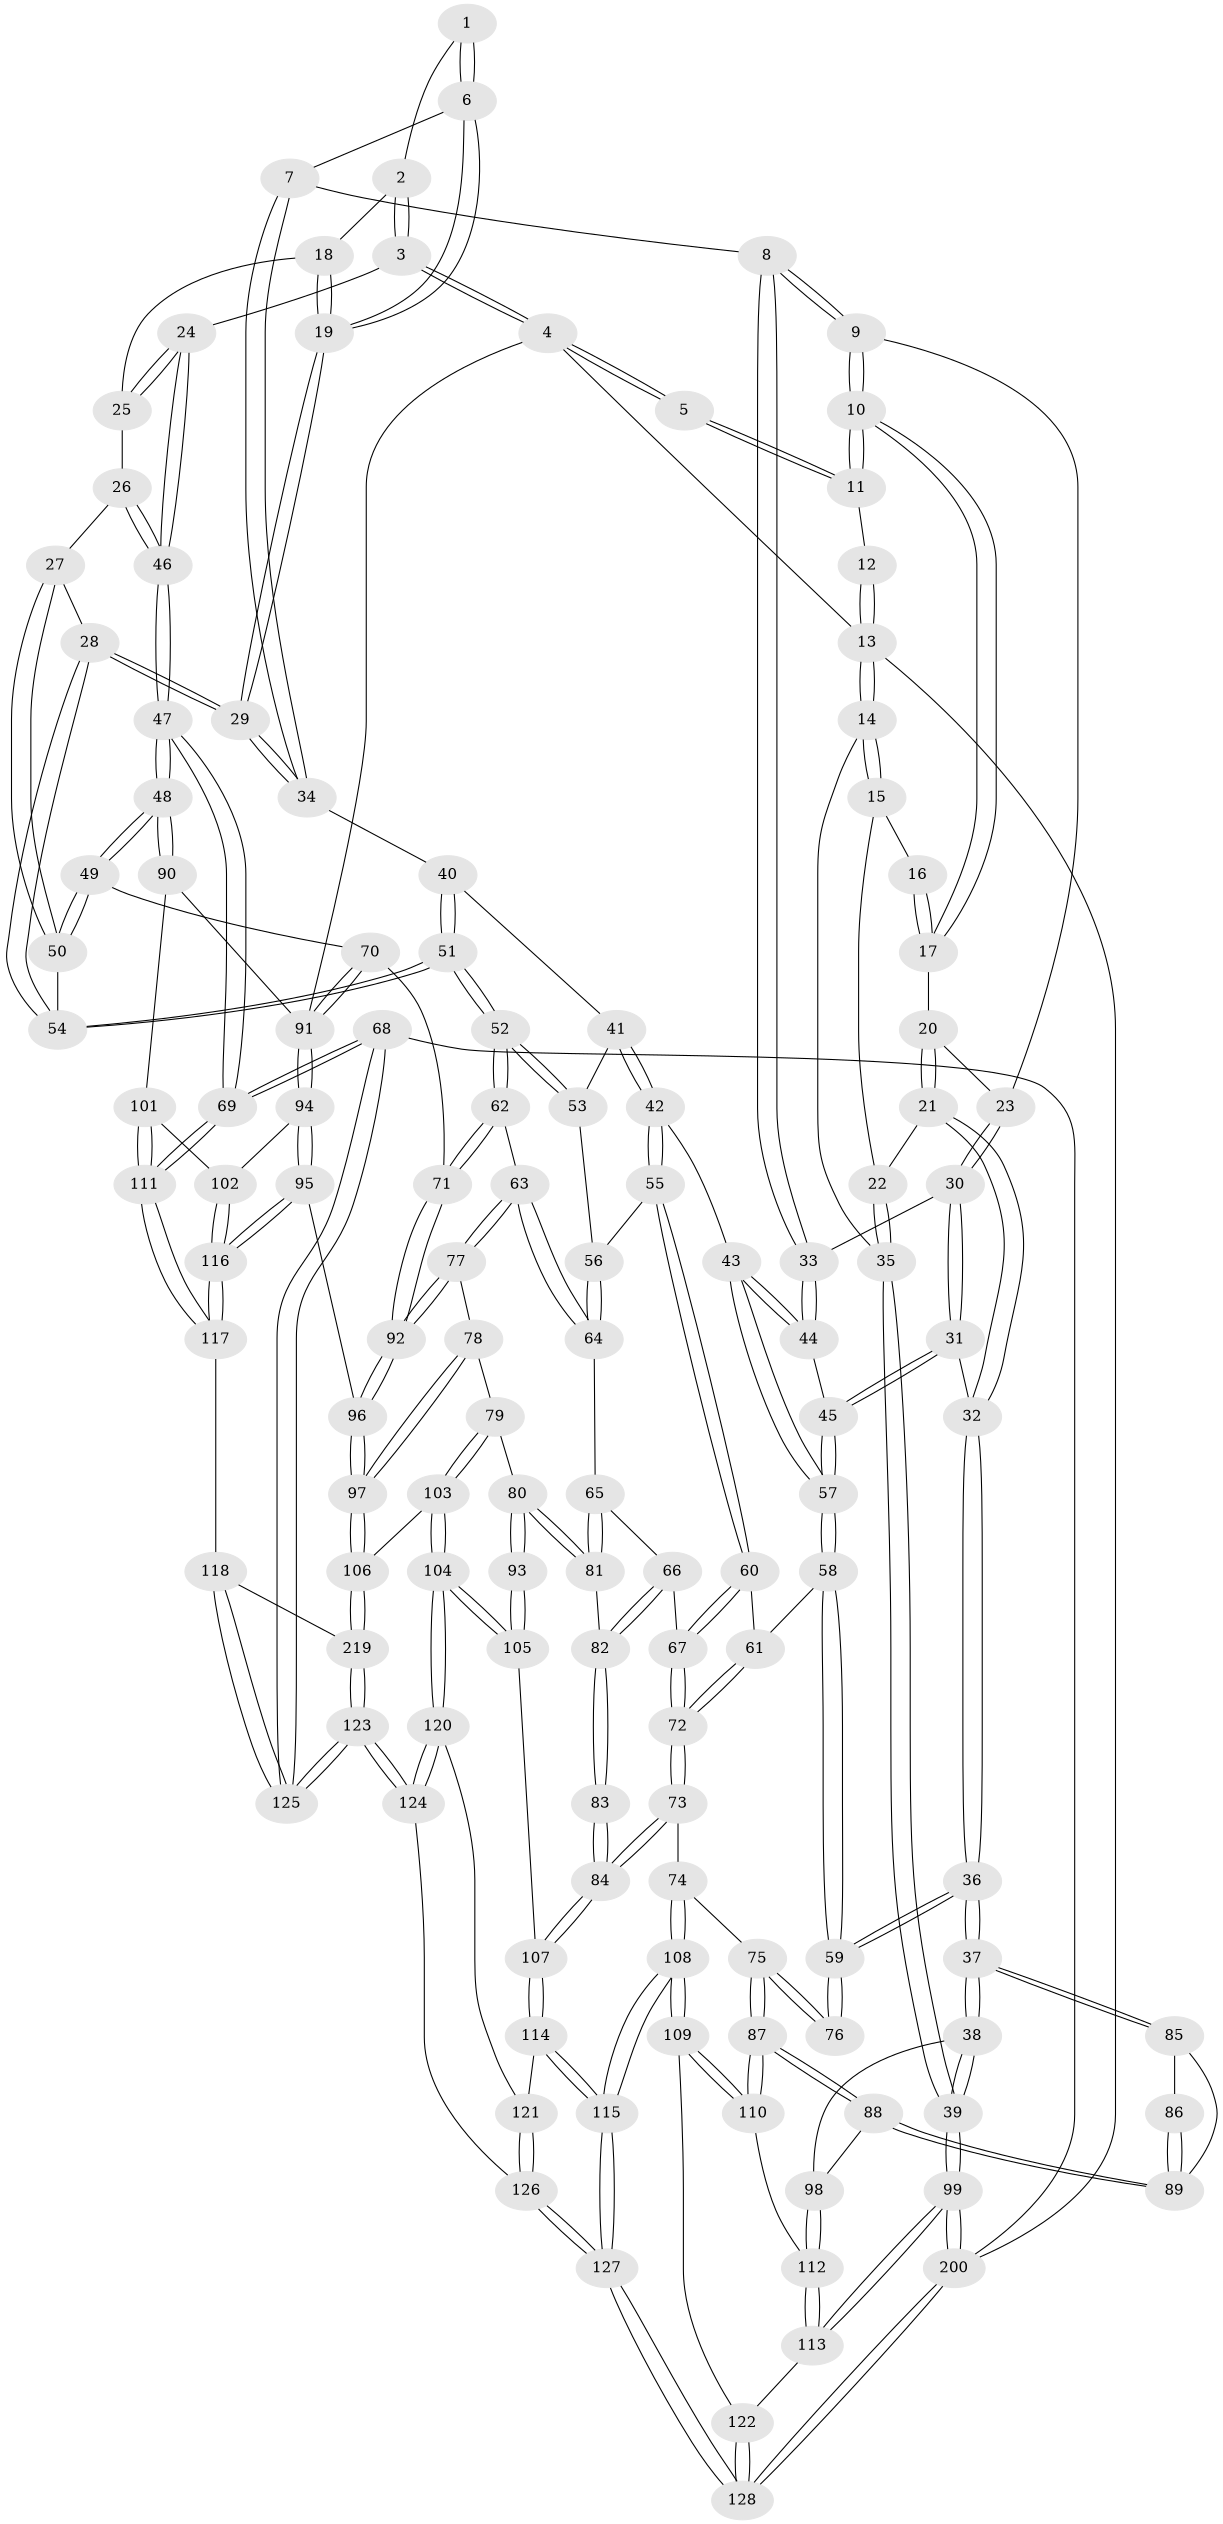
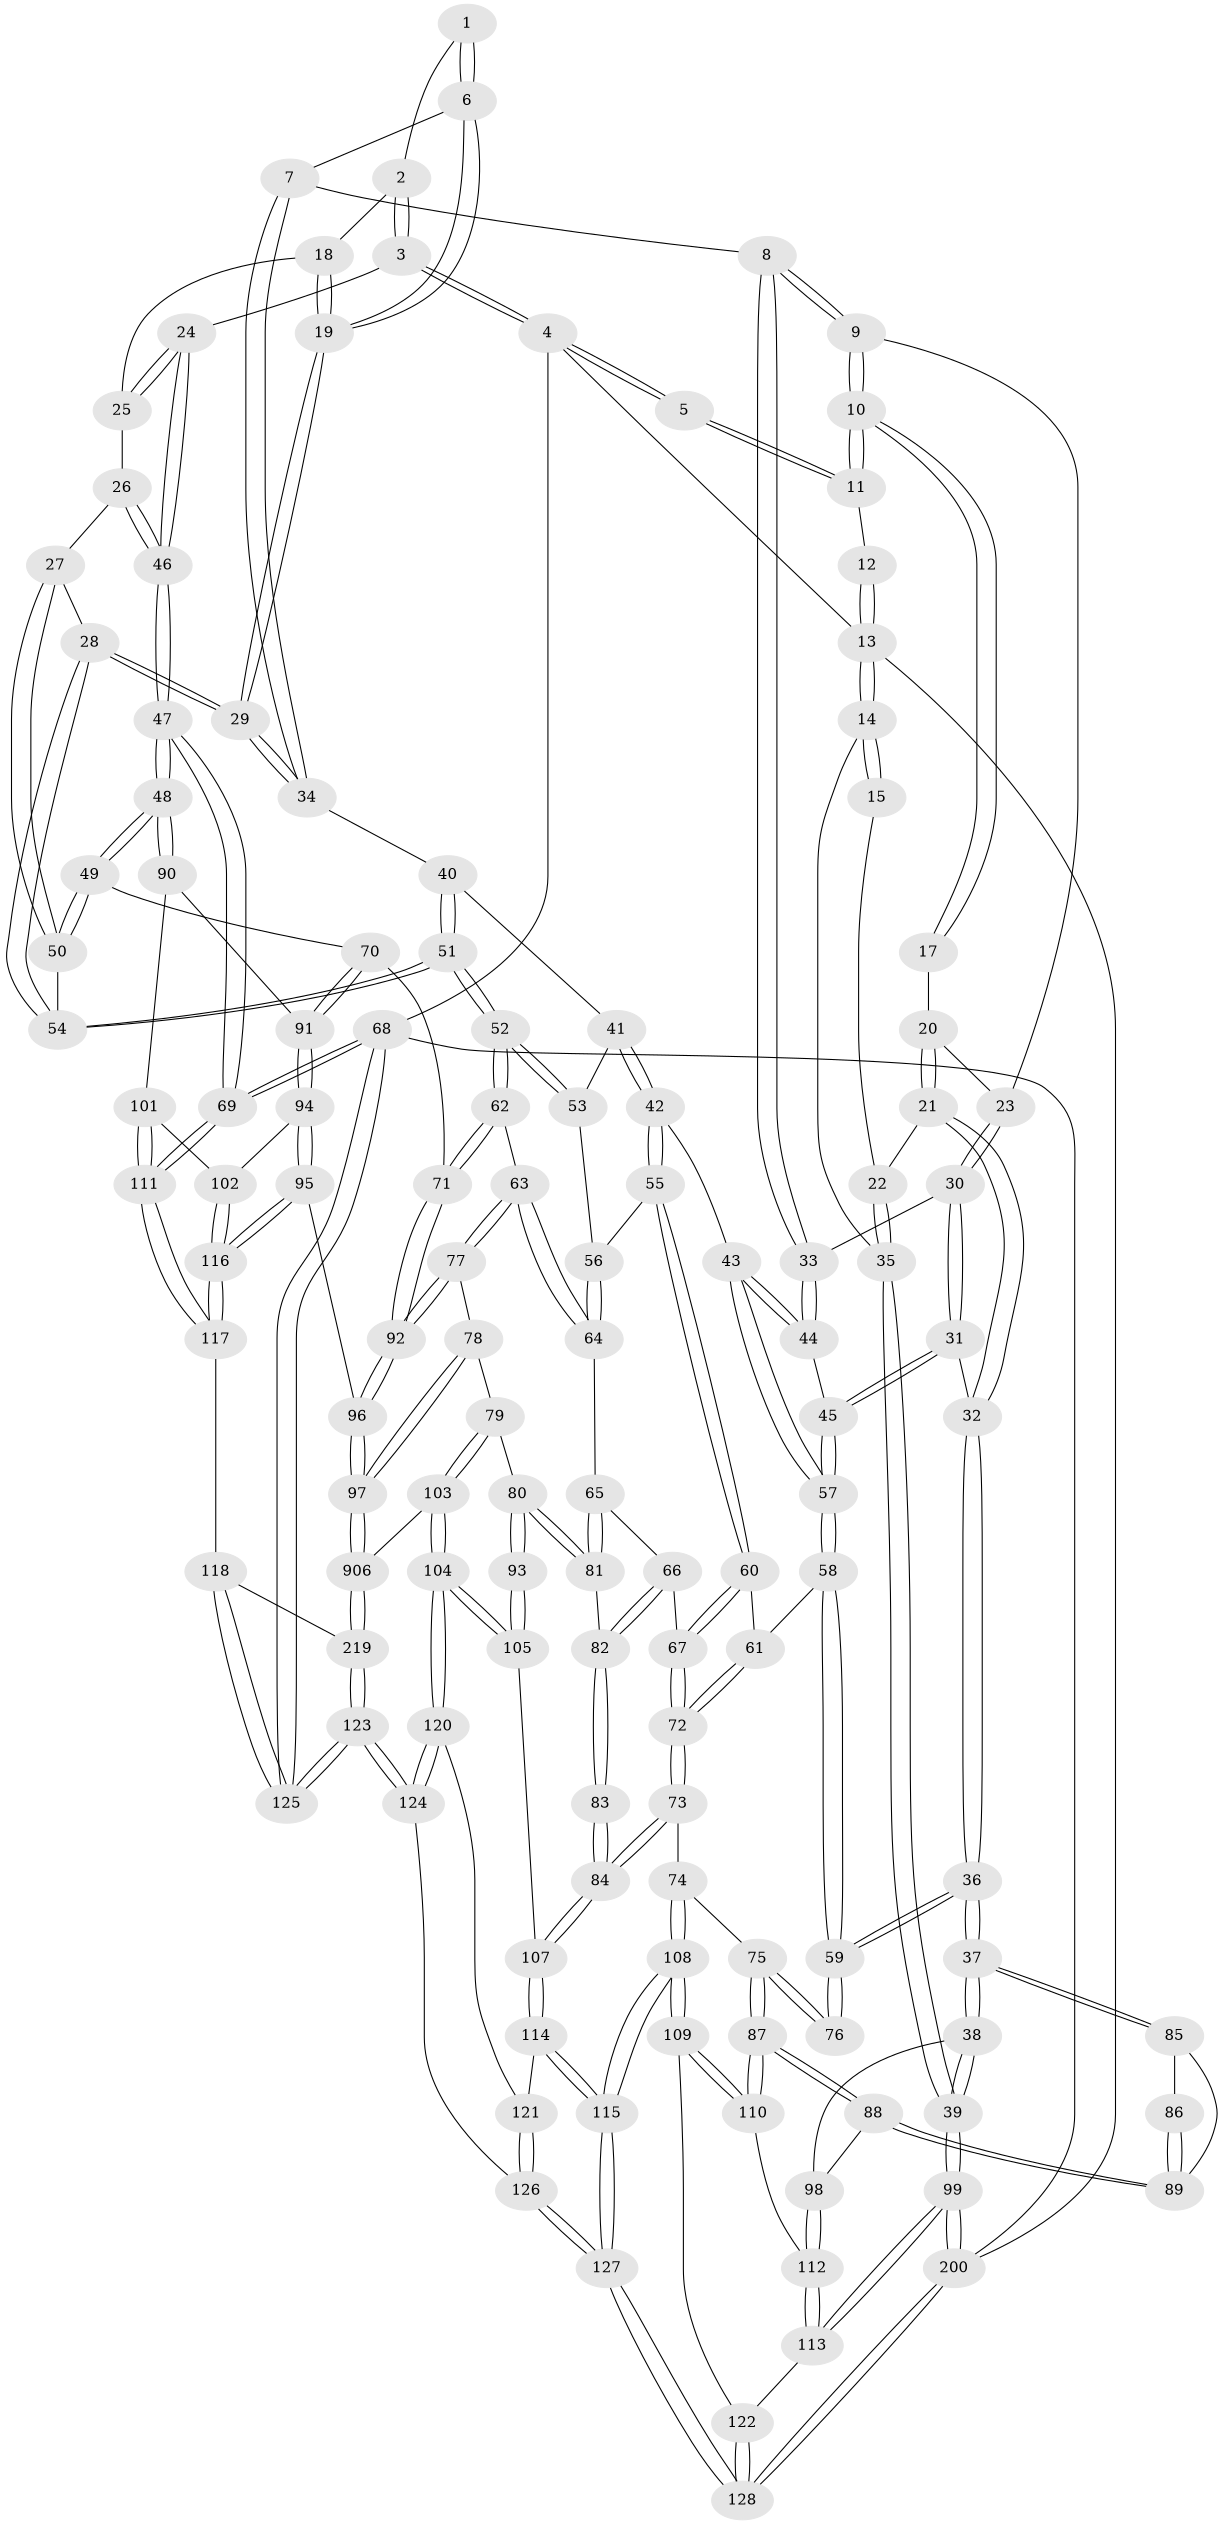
(366, 639) -> (548, 720)
(918, 875) -> none
(358, 1572) -> (358, 1572)
